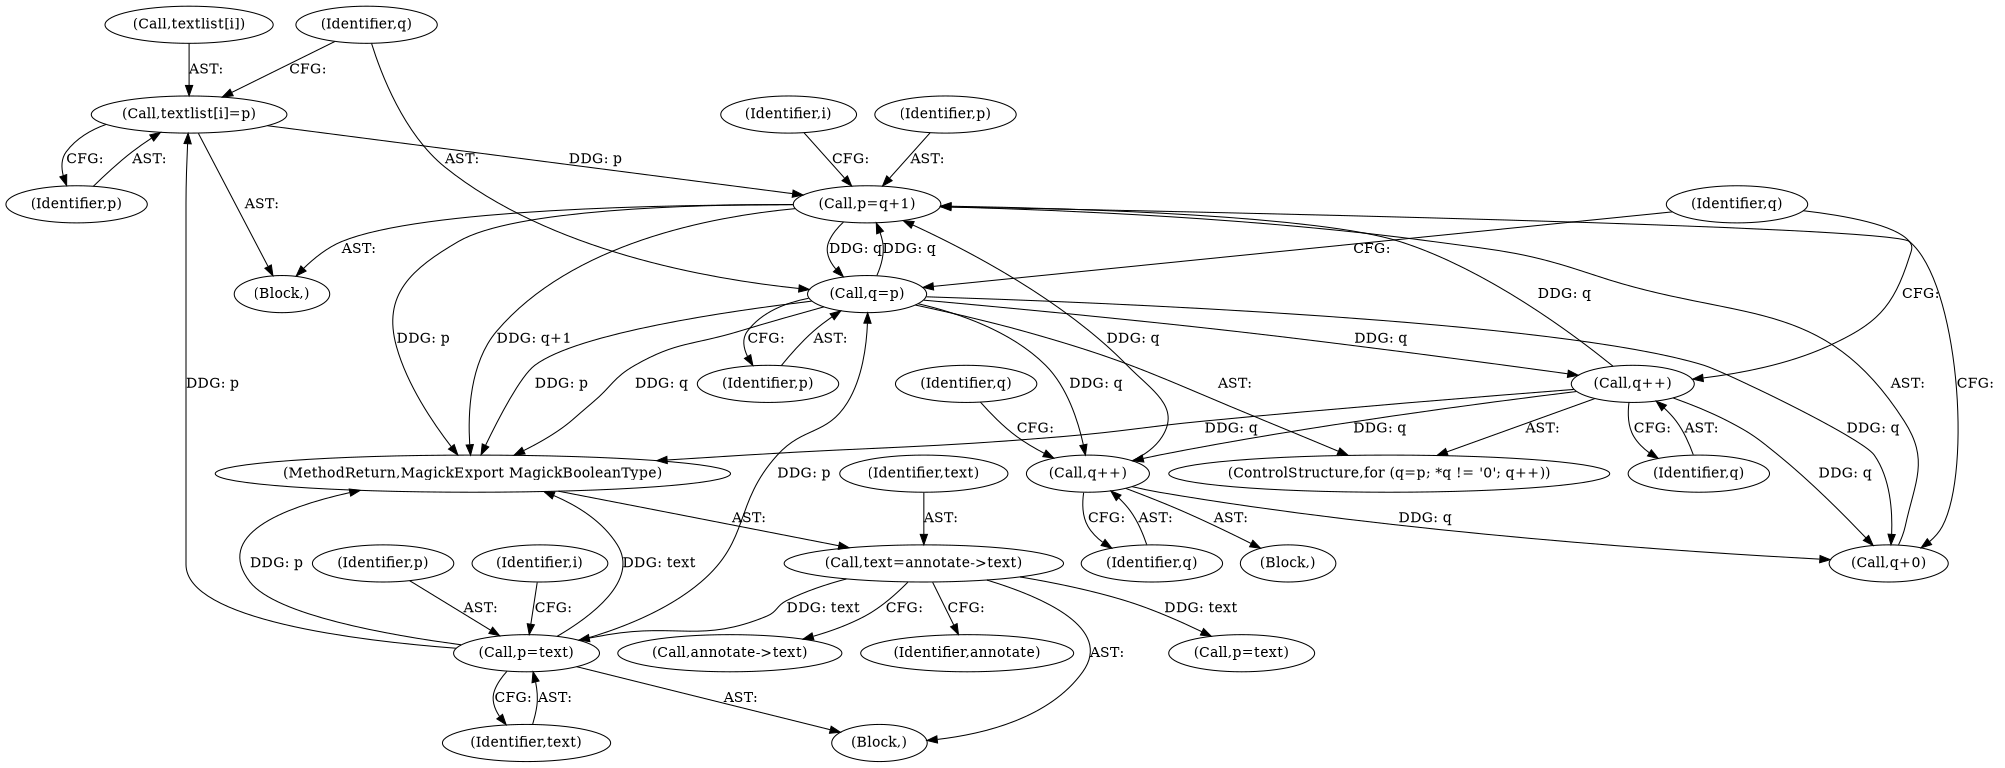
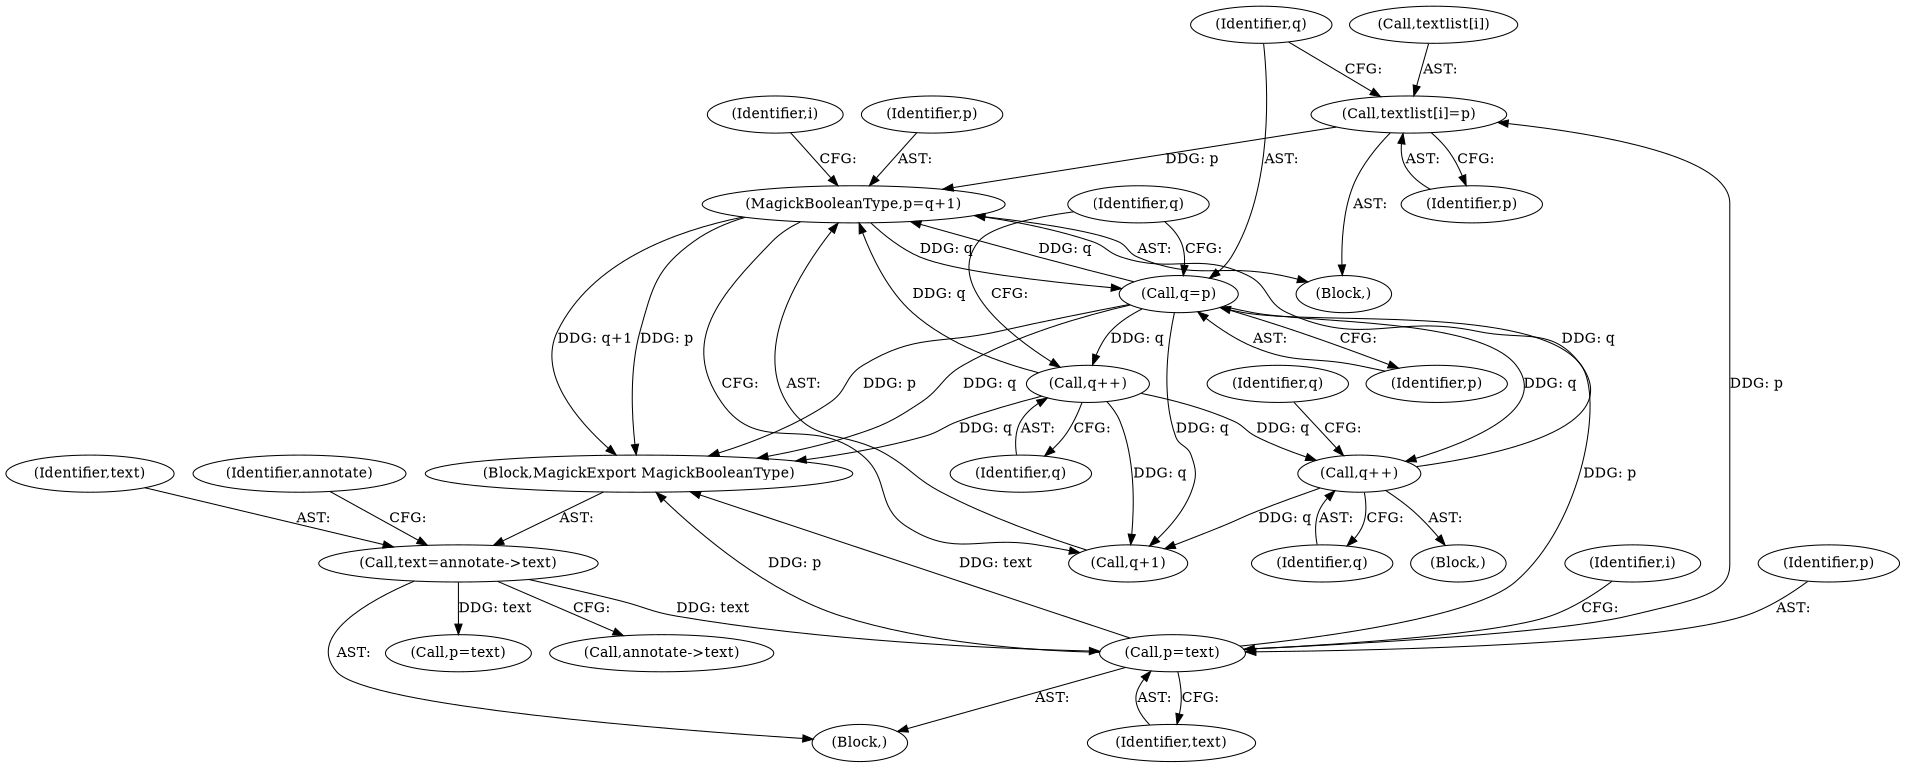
(867, 204) -> (854, 204)
(473, 474) -> (639, 474)
(1389, 474) -> none
(1889, 563) -> (1128, 563)
(943, 604) -> (374, 516)
